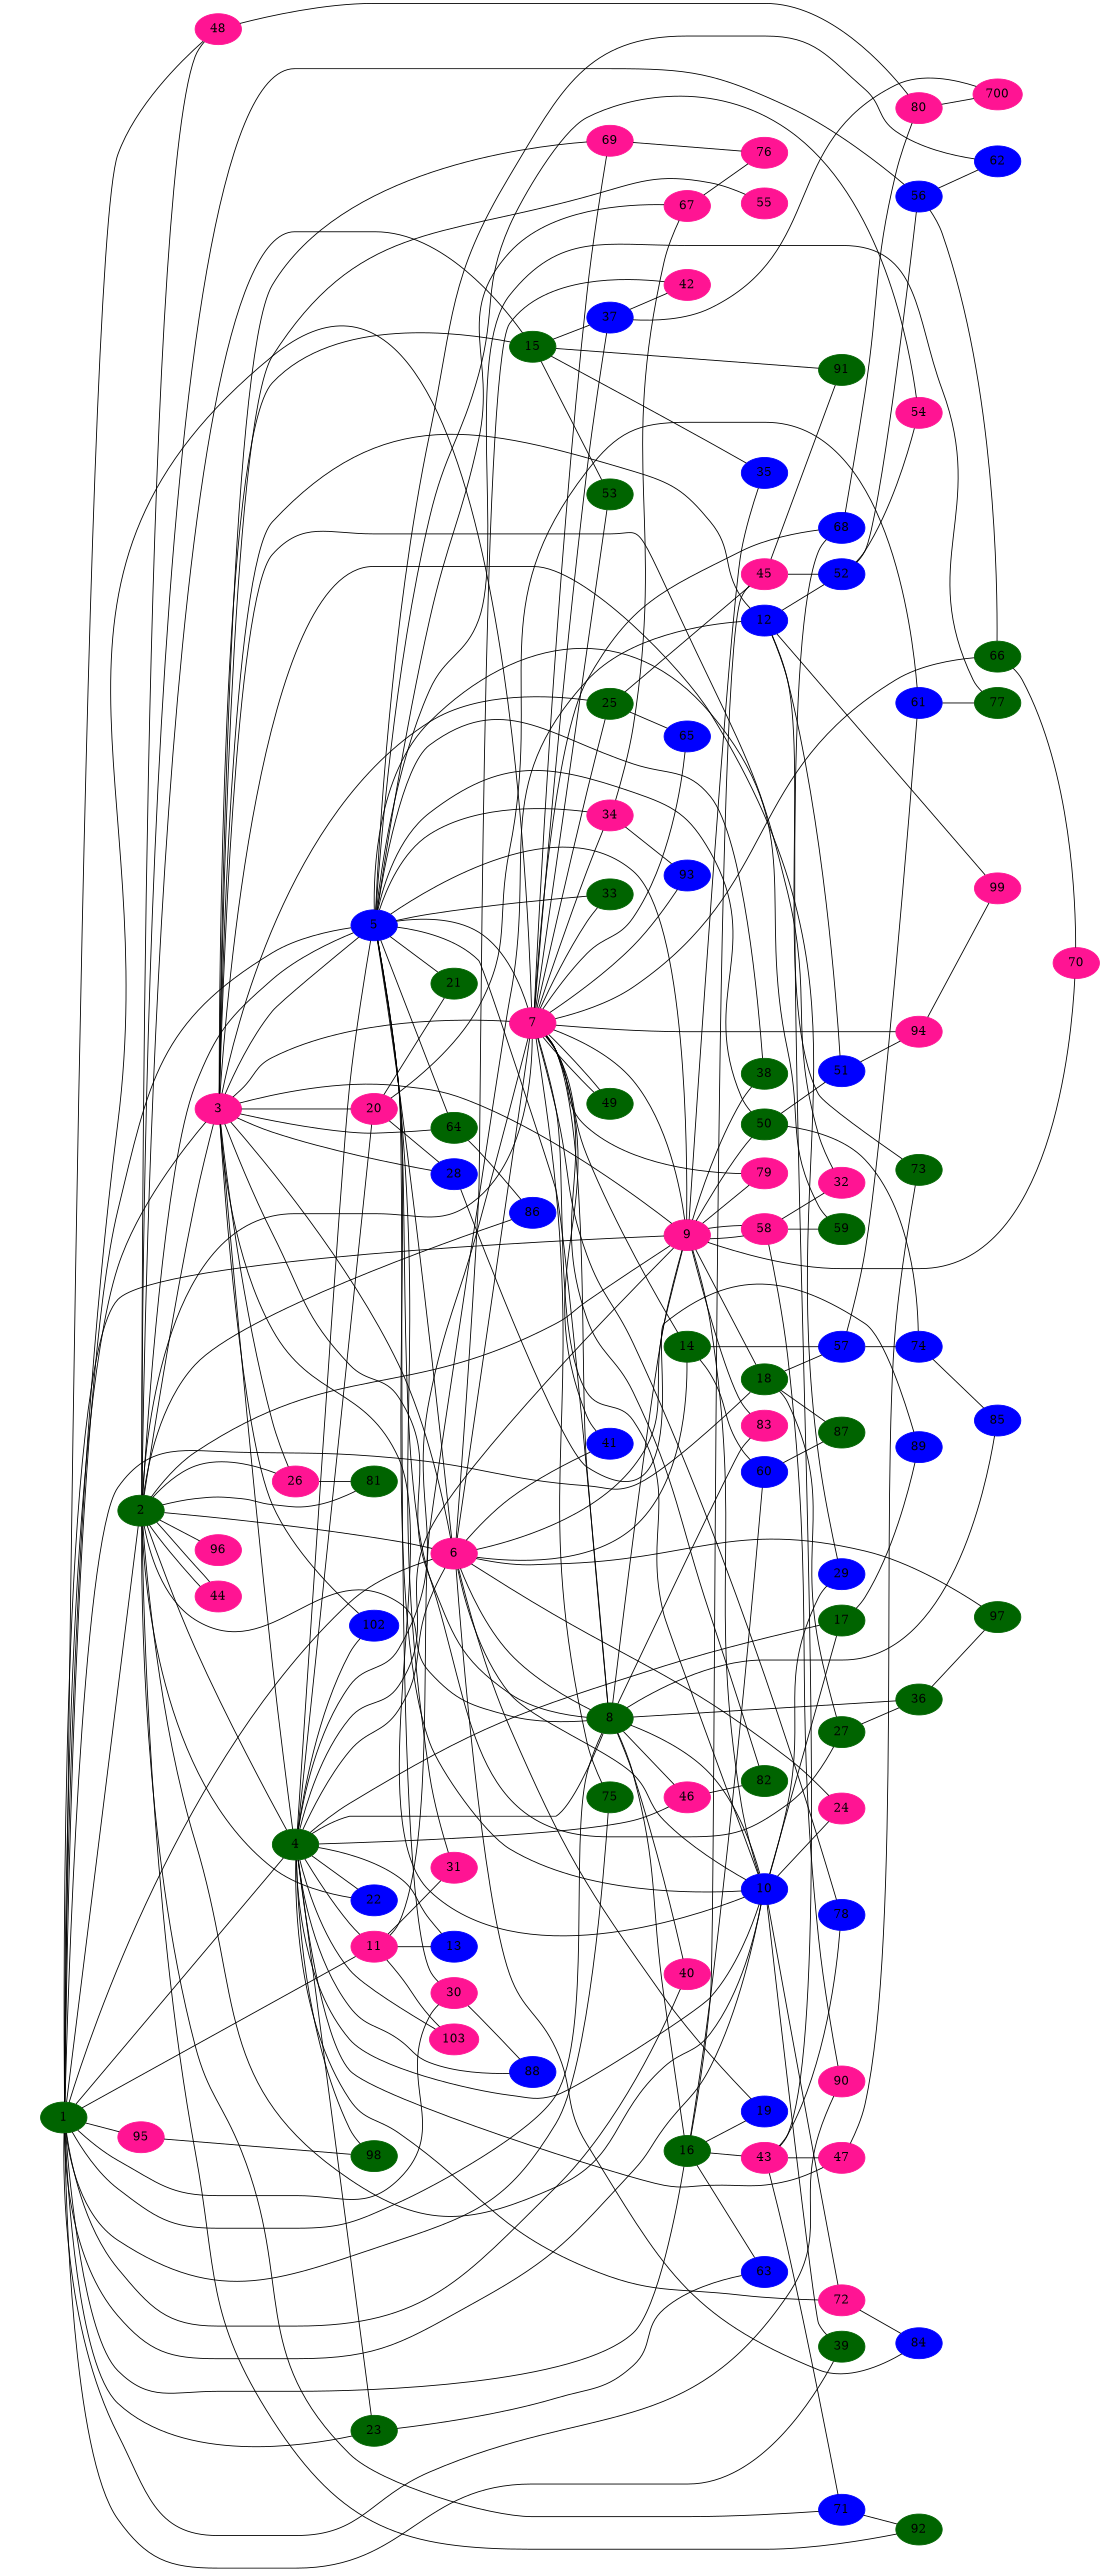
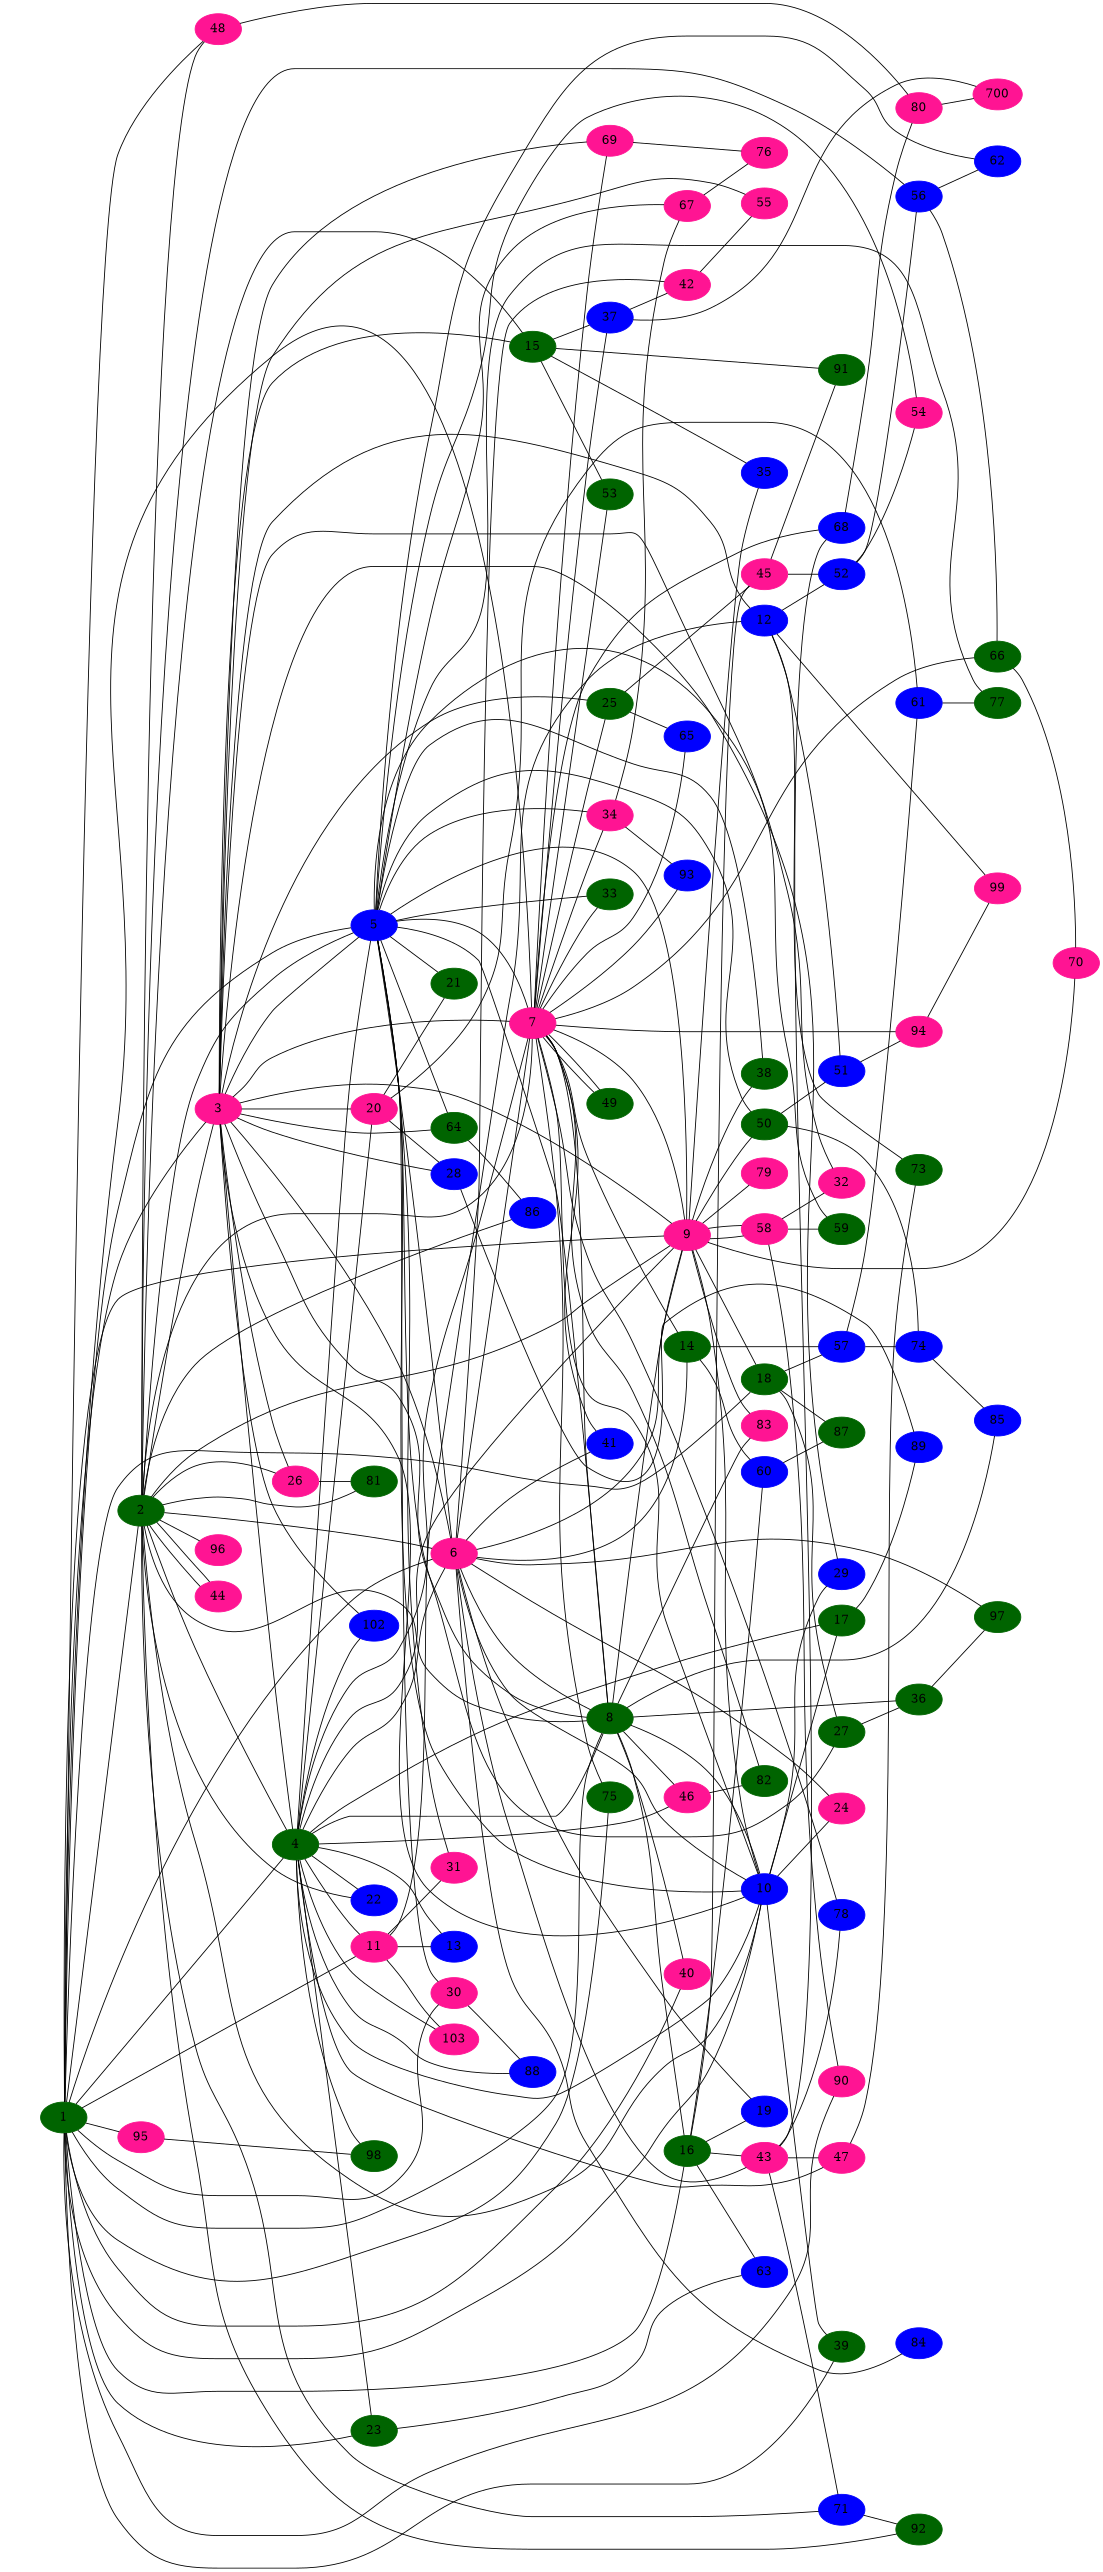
none -> (730, 240)
(613, 1144) -> none
none -> (540, 1926)
(842, 2300) -> none
